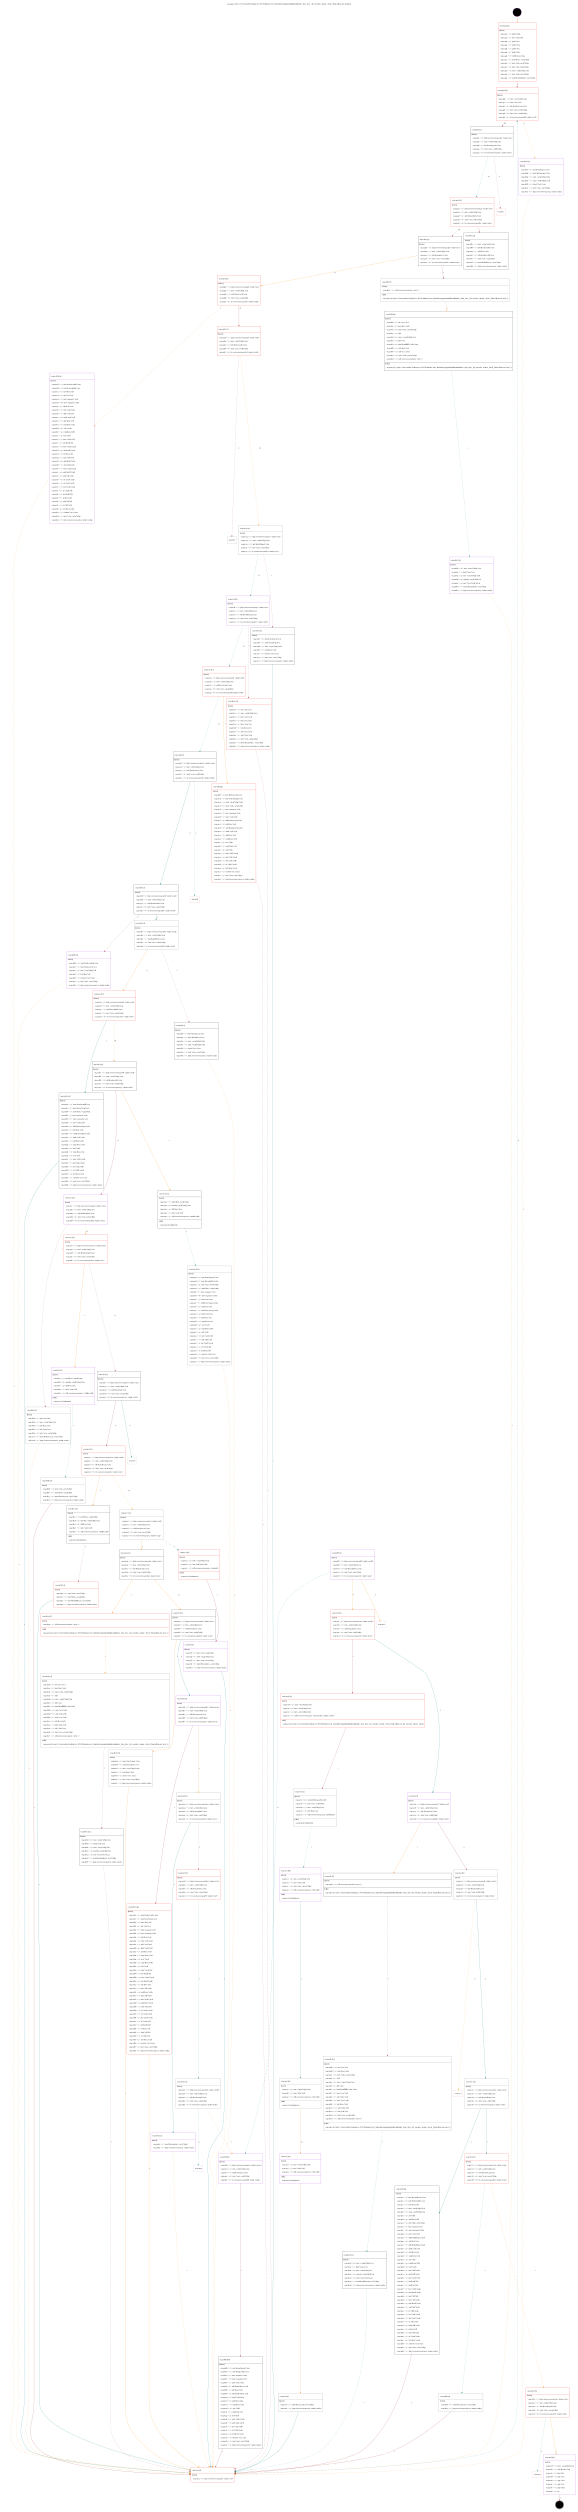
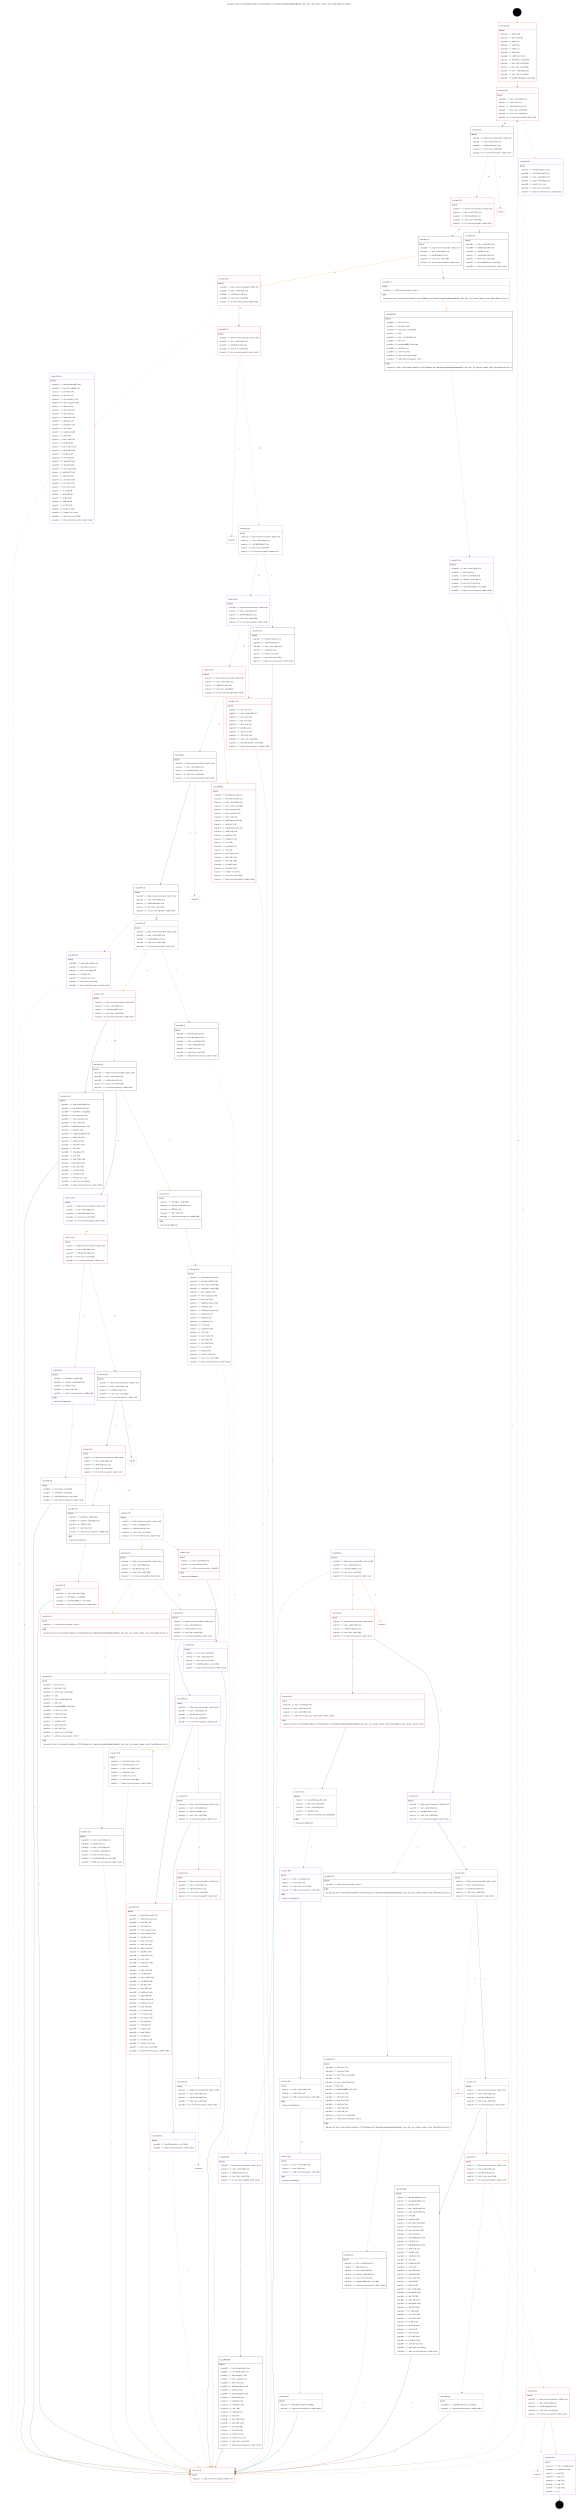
(48, 1425) -> none
